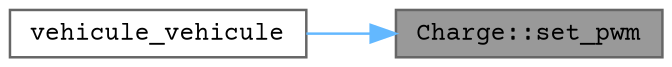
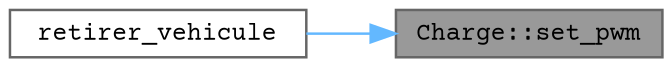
(158, 34) -> (158, 34)
